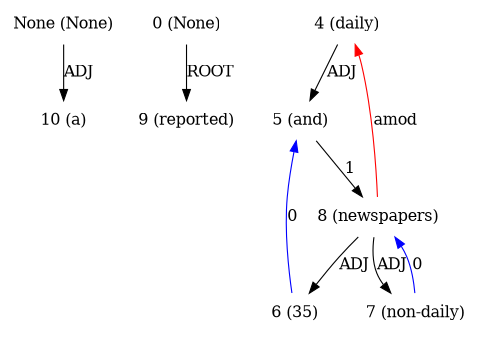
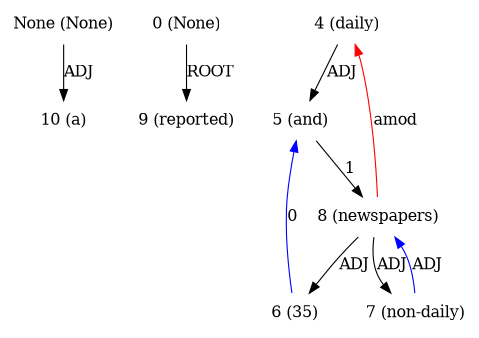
(418, 265) -> (427, 265)
